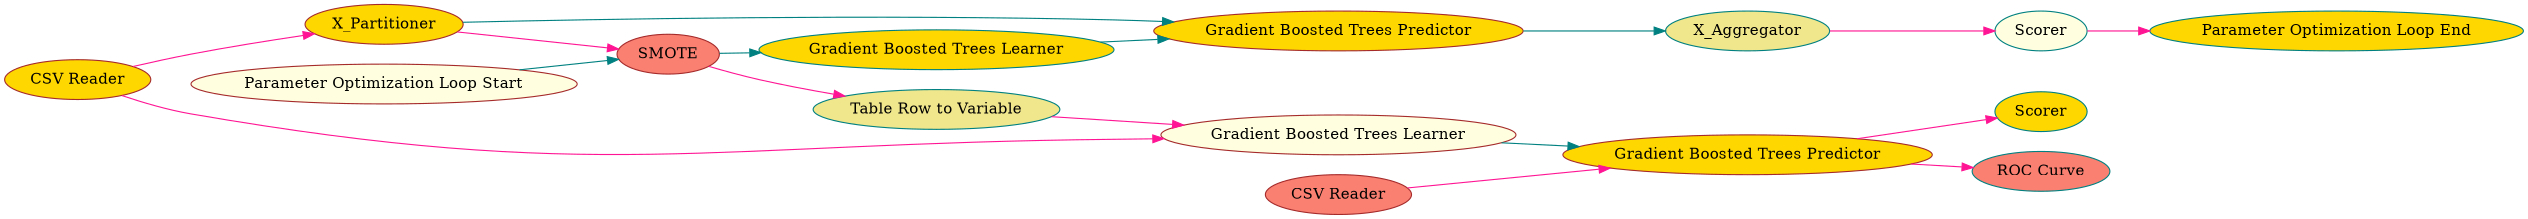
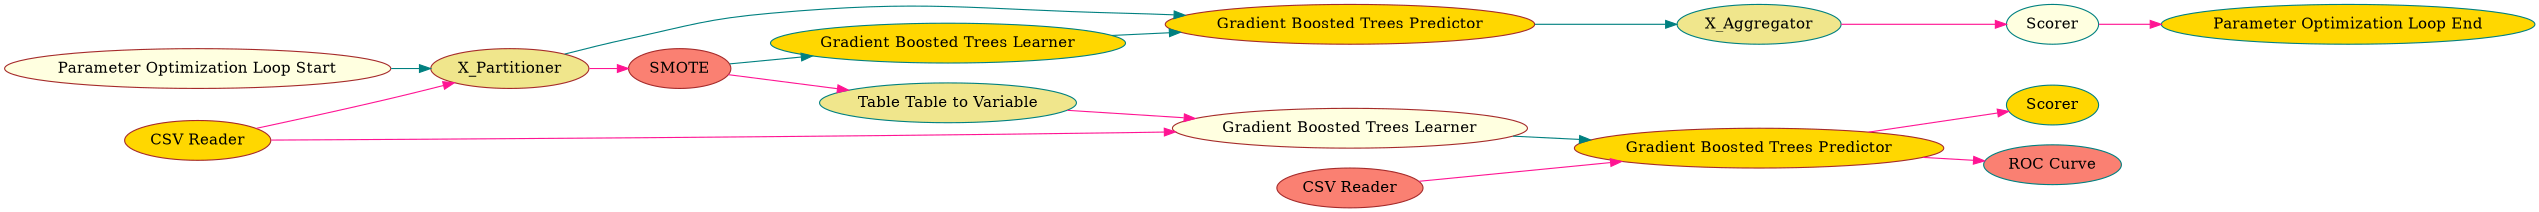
(384, 24) -> (510, 69)
(564, 65) -> (405, 69)
(936, 109) -> (948, 103)
